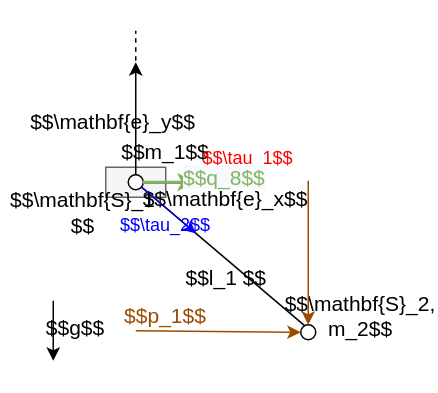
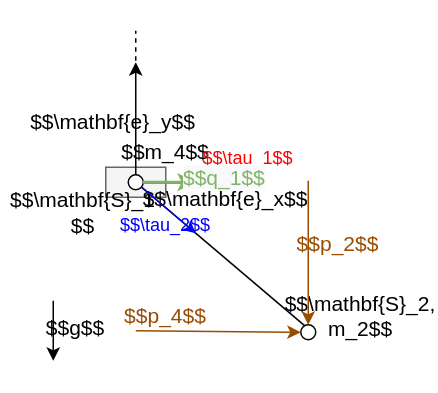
(166, 152) -> (166, 152)
(219, 177) -> (219, 177)
none -> (338, 244)
(226, 278) -> none
(166, 316) -> (166, 316)
